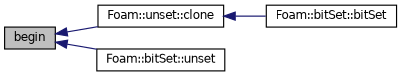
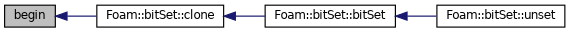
(161, 16) -> (160, 16)
(82, 47) -> (422, 16)
